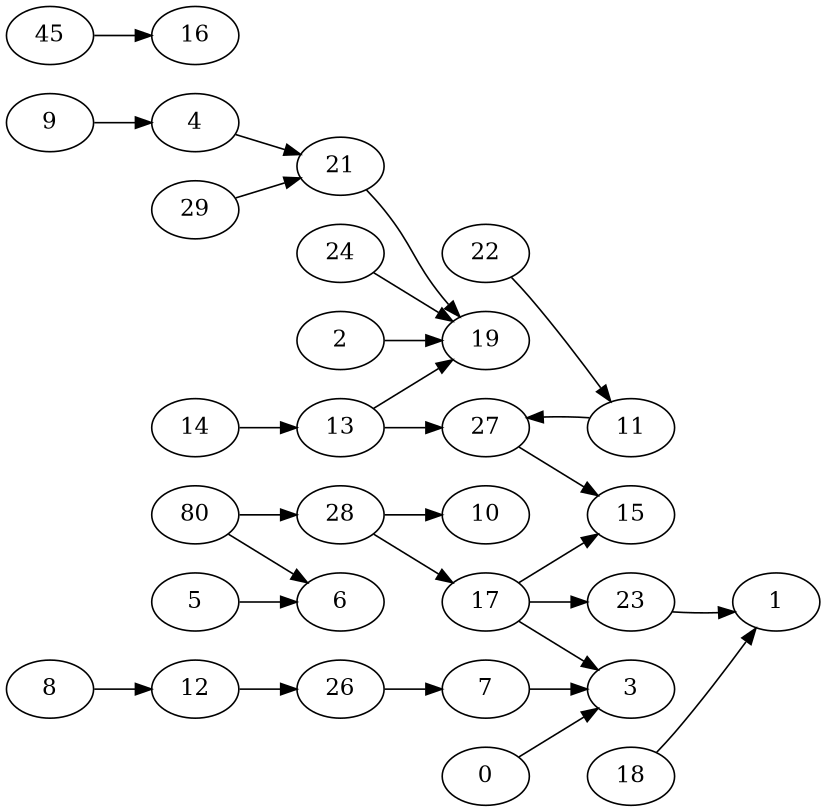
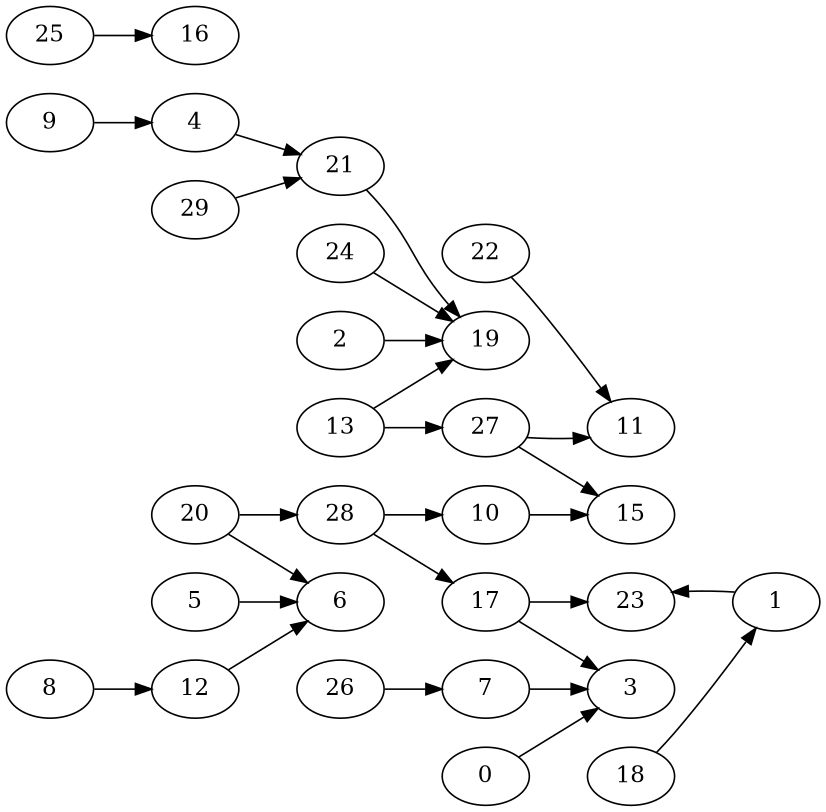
(50, 36) -> (50, 36)
(566, 417) -> (550, 439)
(195, 428) -> none
(195, 515) -> (195, 515)
(551, 563) -> (551, 515)
(695, 613) -> (712, 591)
(260, 689) -> (261, 650)
